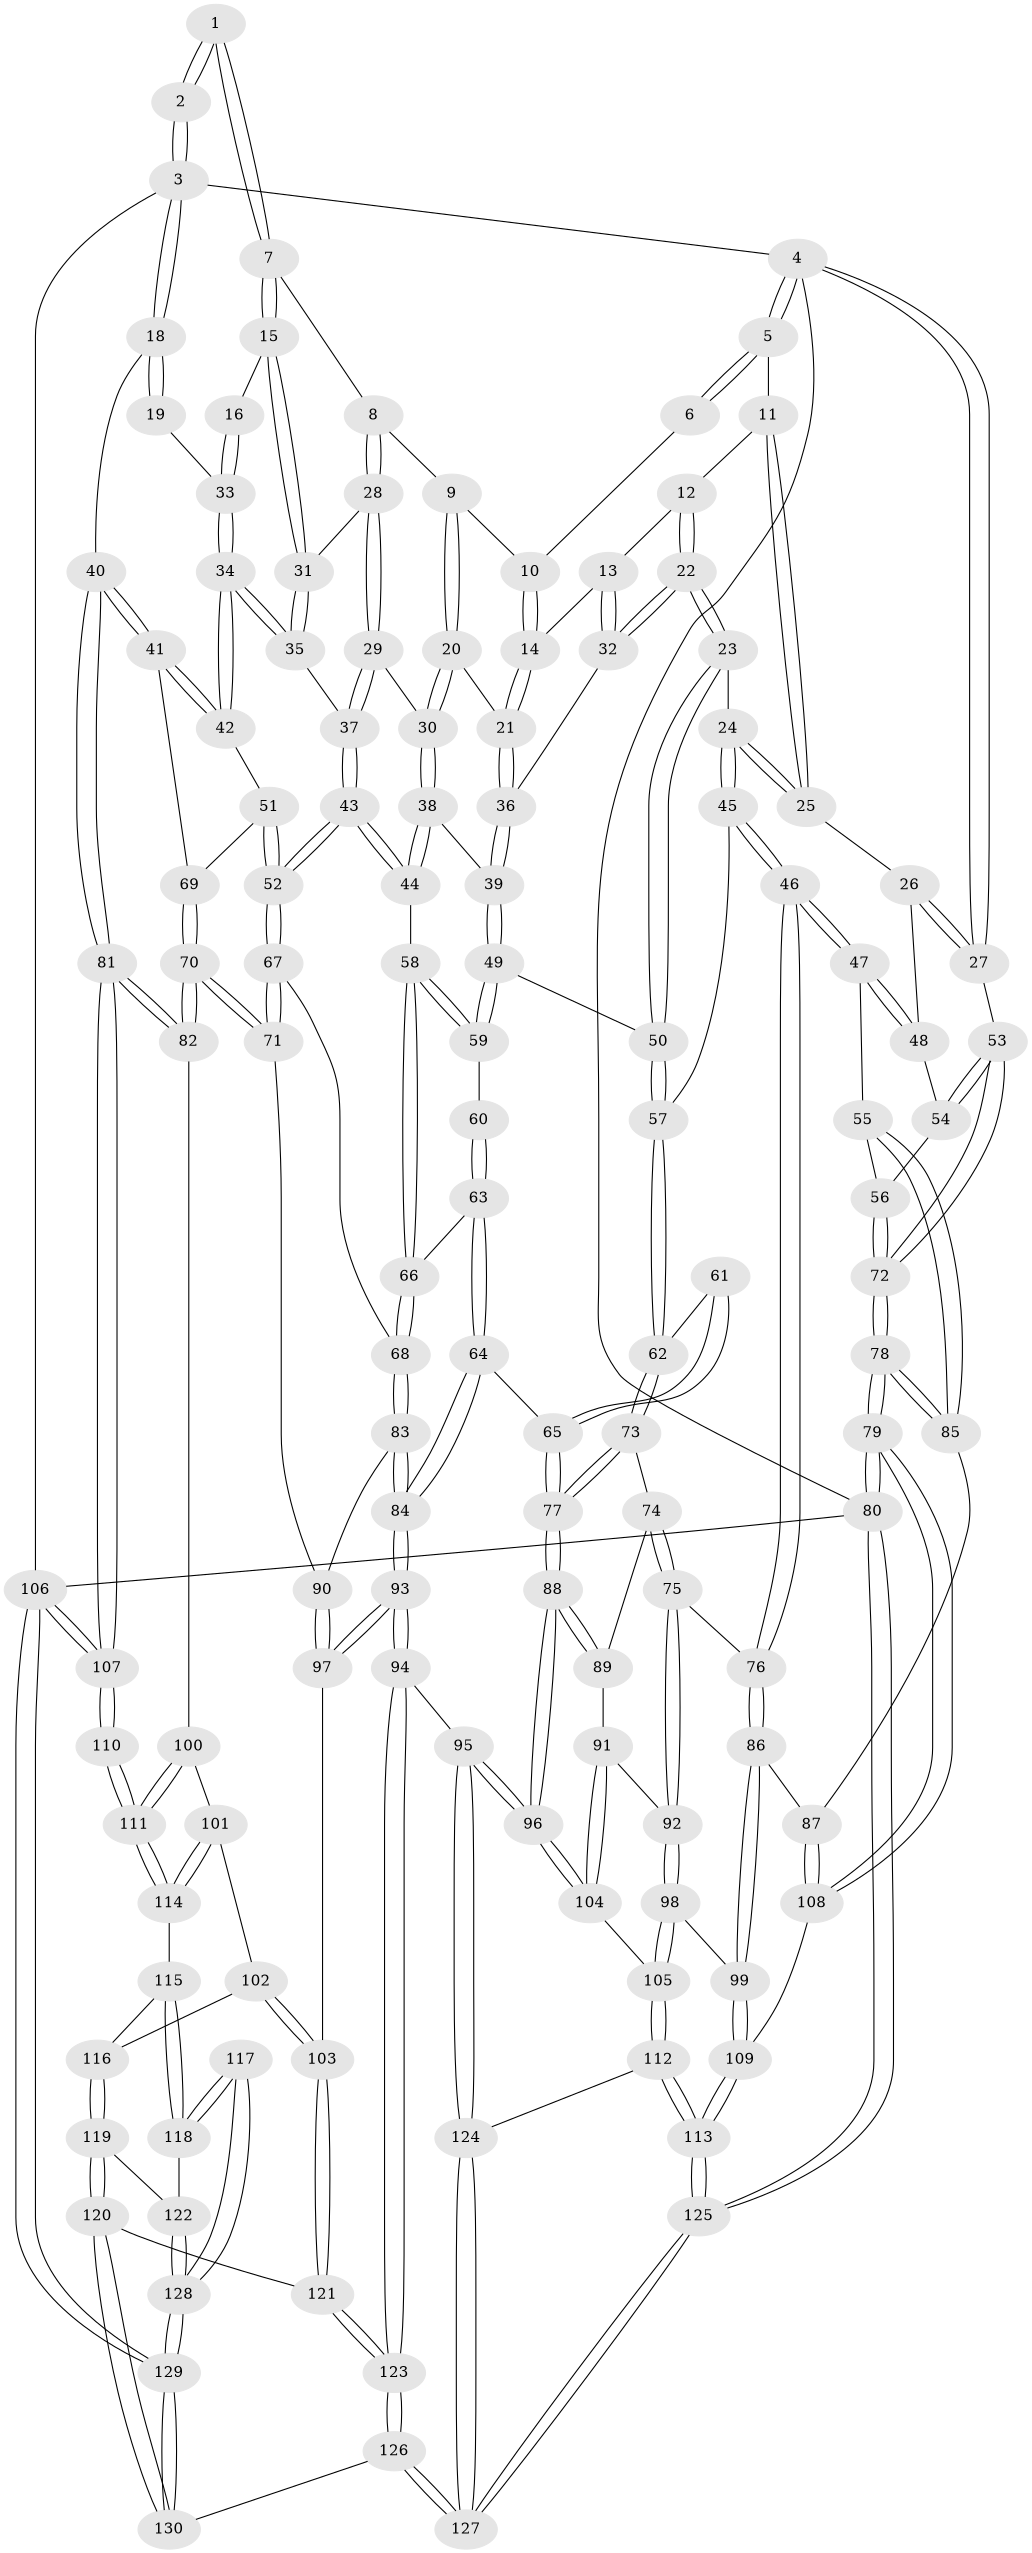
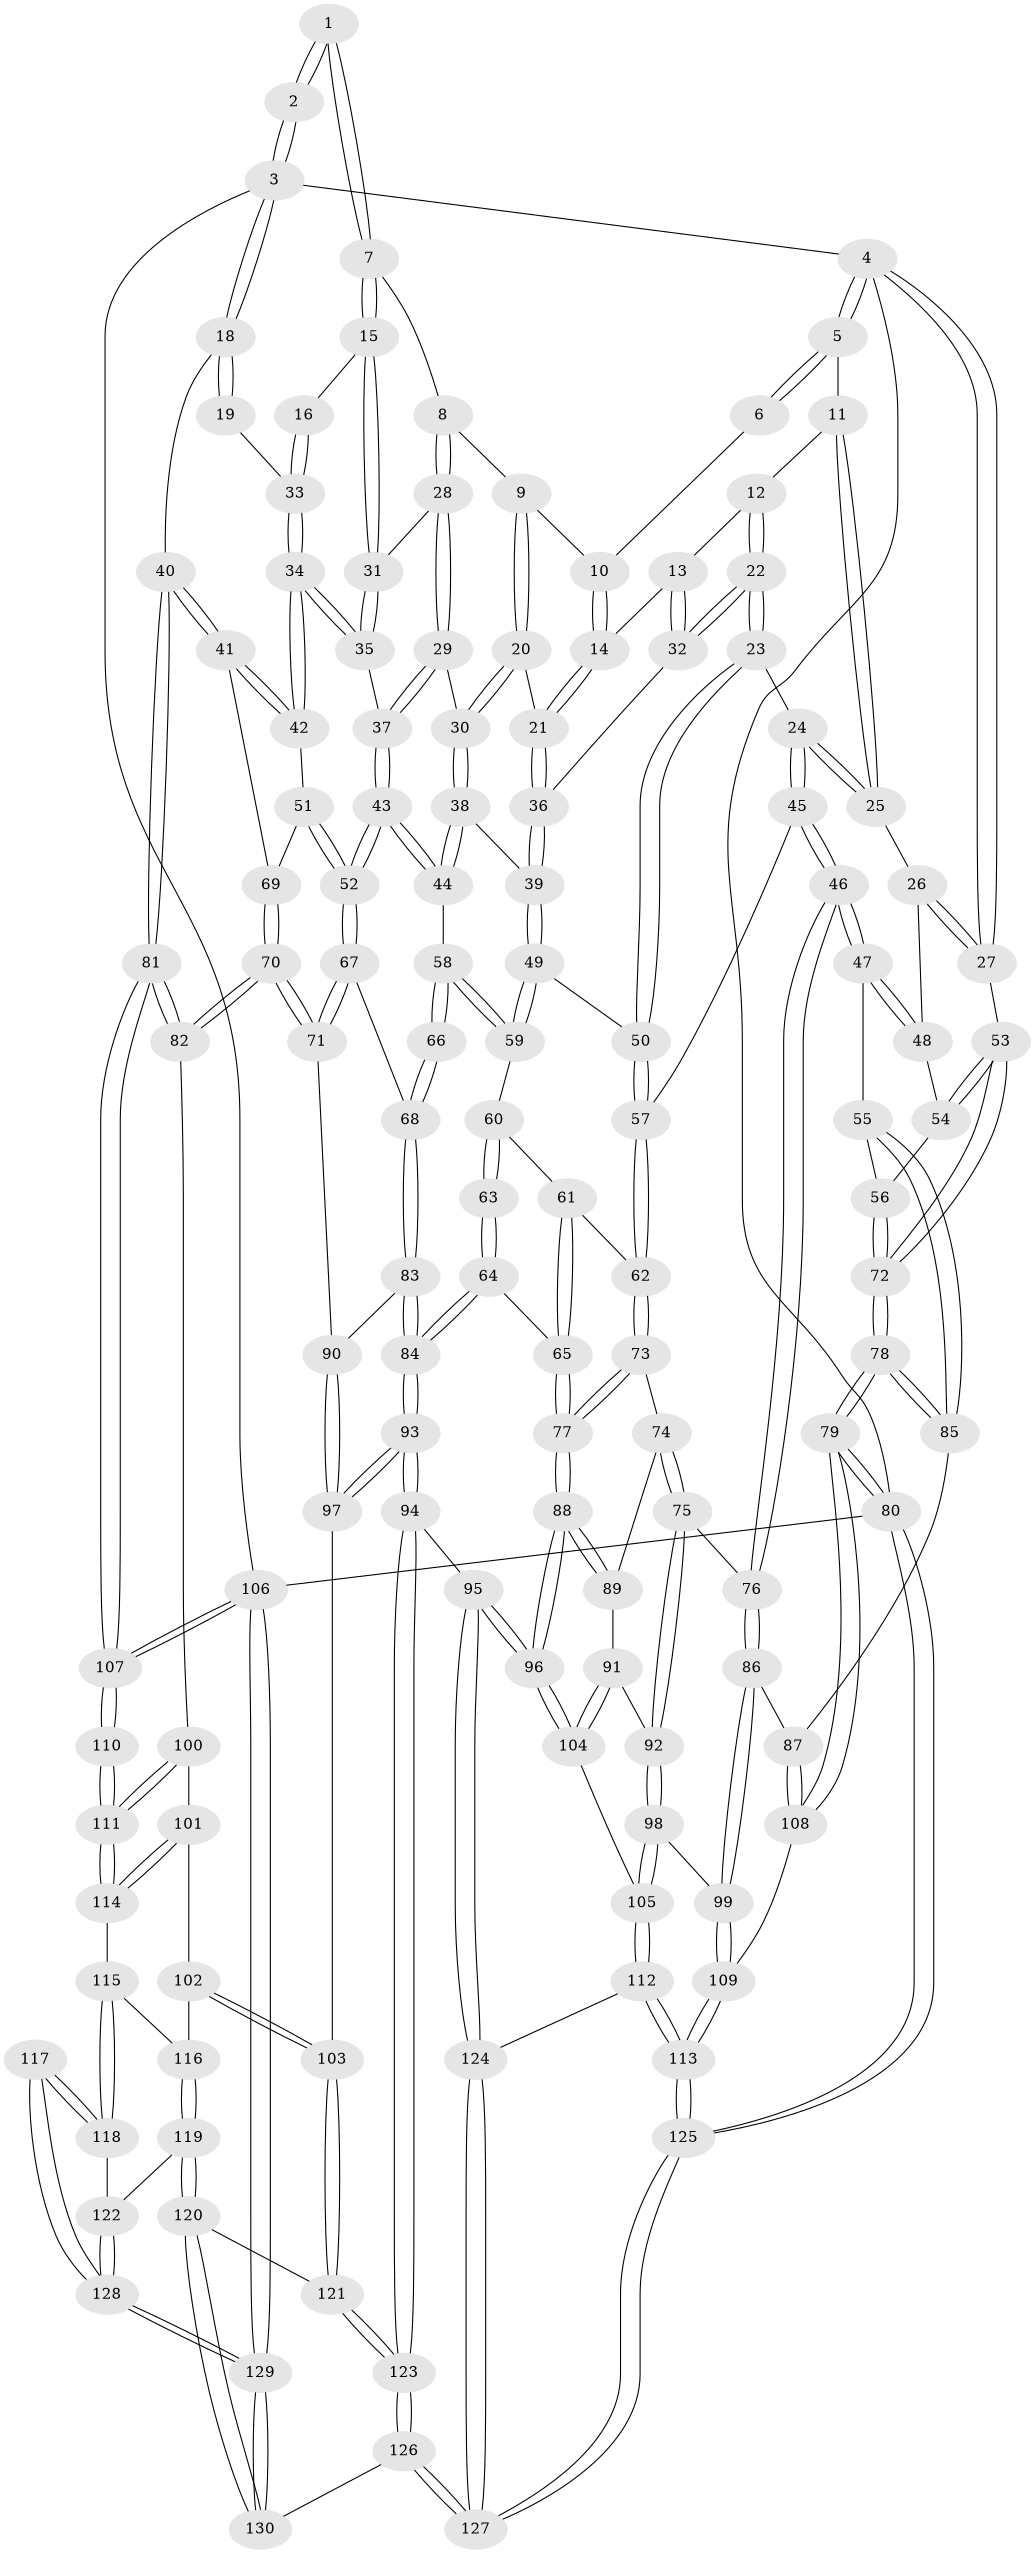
none -> (531, 1159)
(444, 1238) -> none
